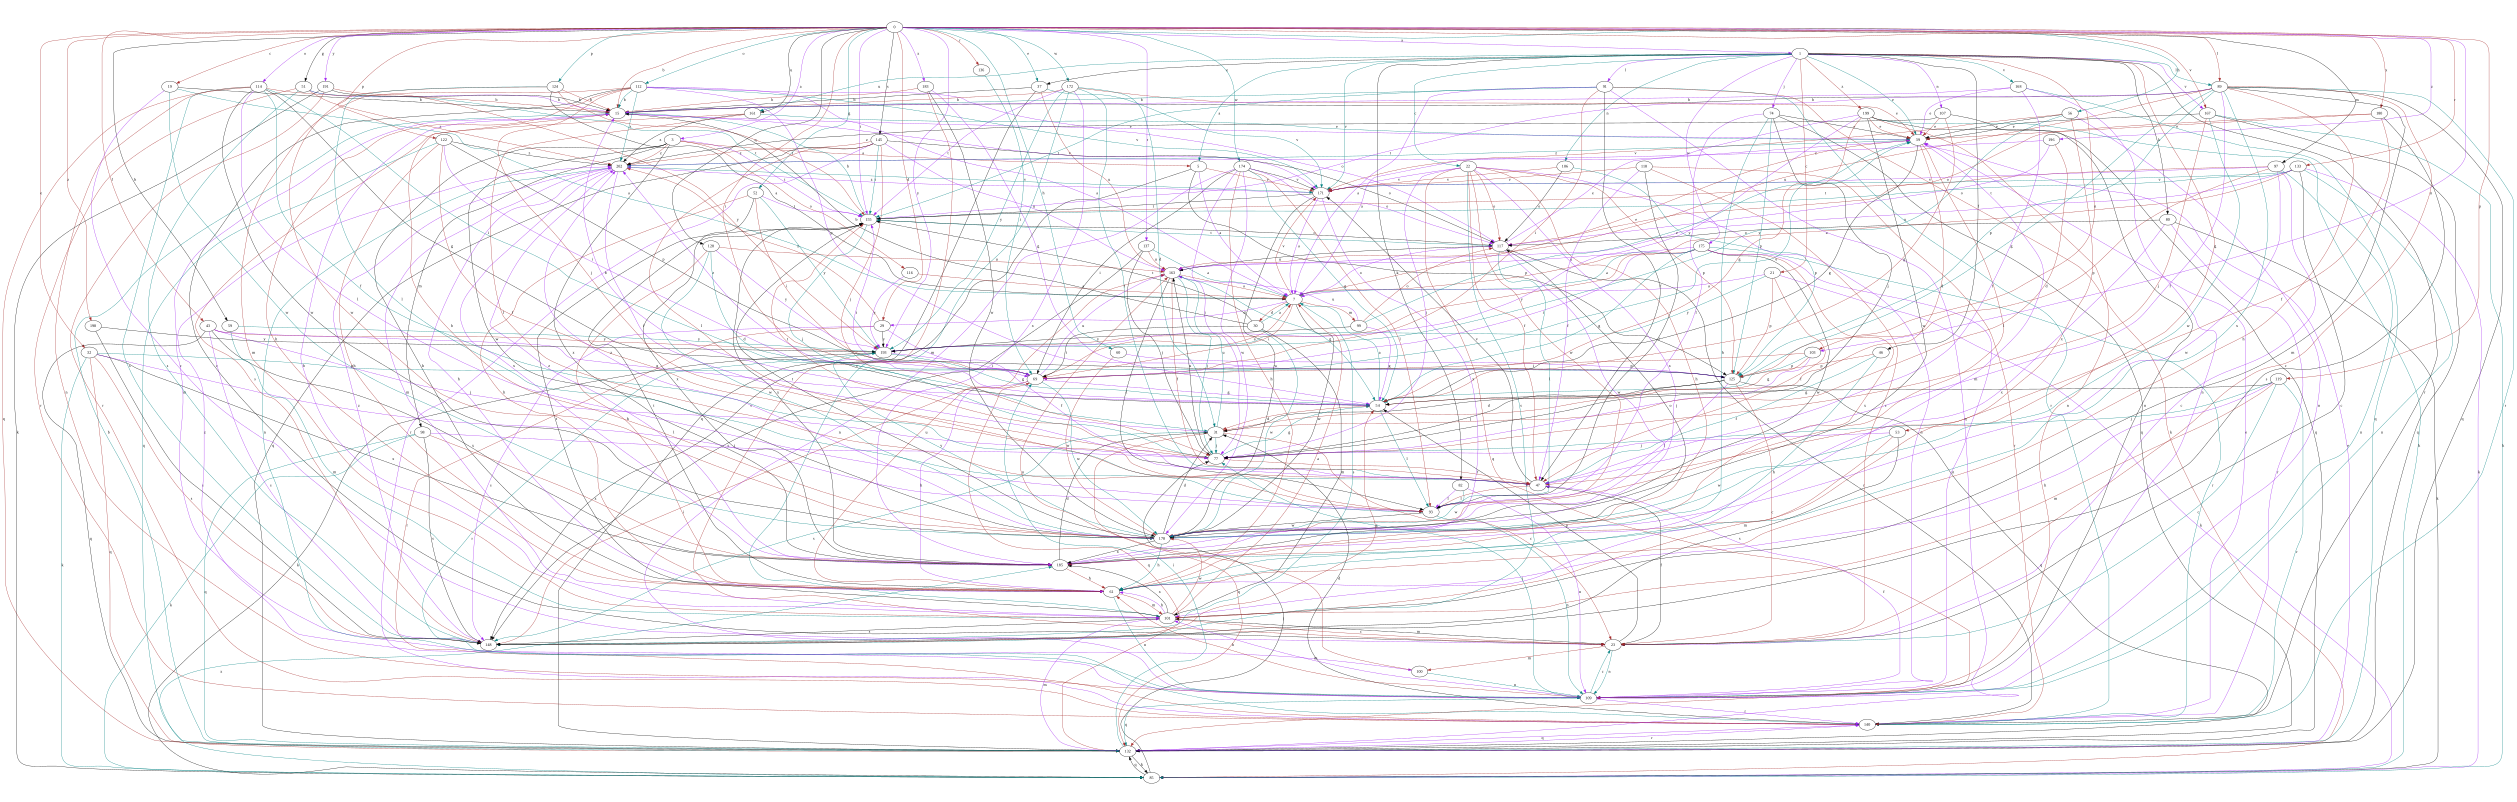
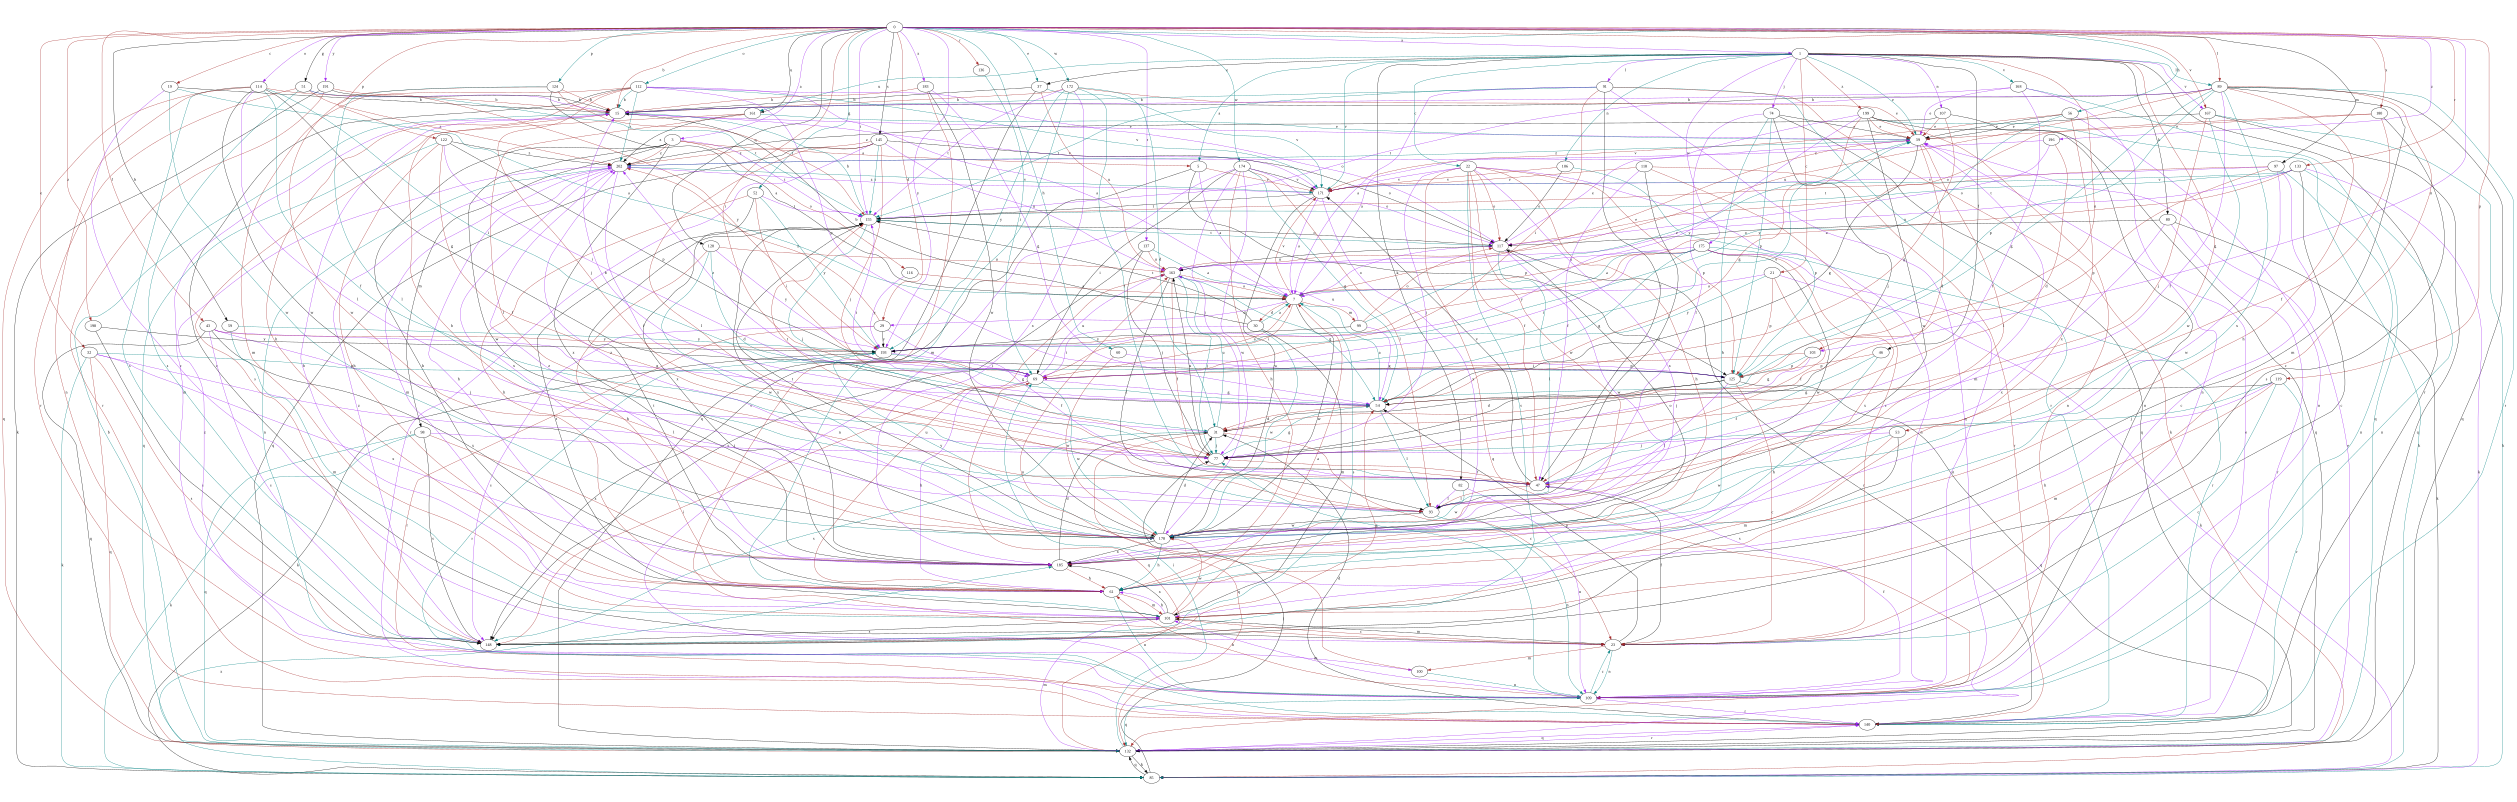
(1134, 329) -> (1134, 329)
(561, 520) -> (561, 520)
